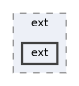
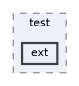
(40, 24) -> (40, 24)
